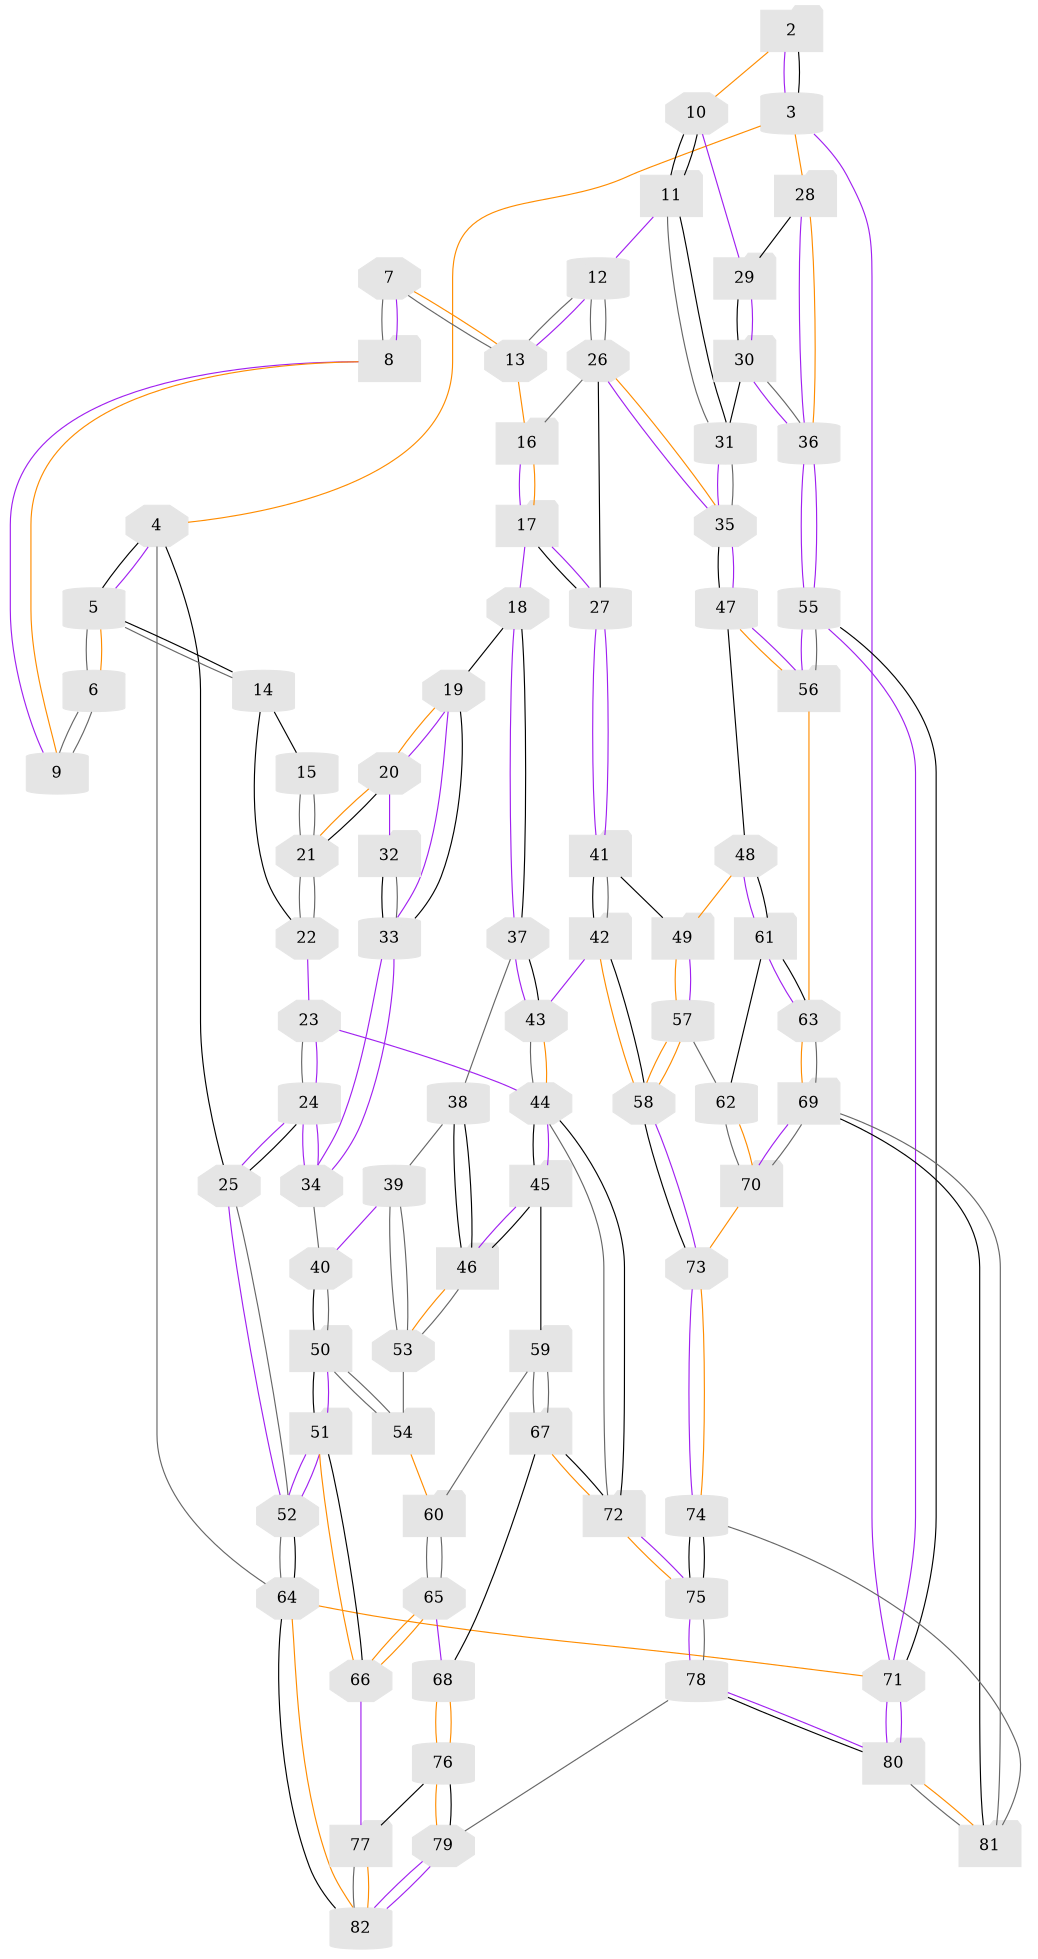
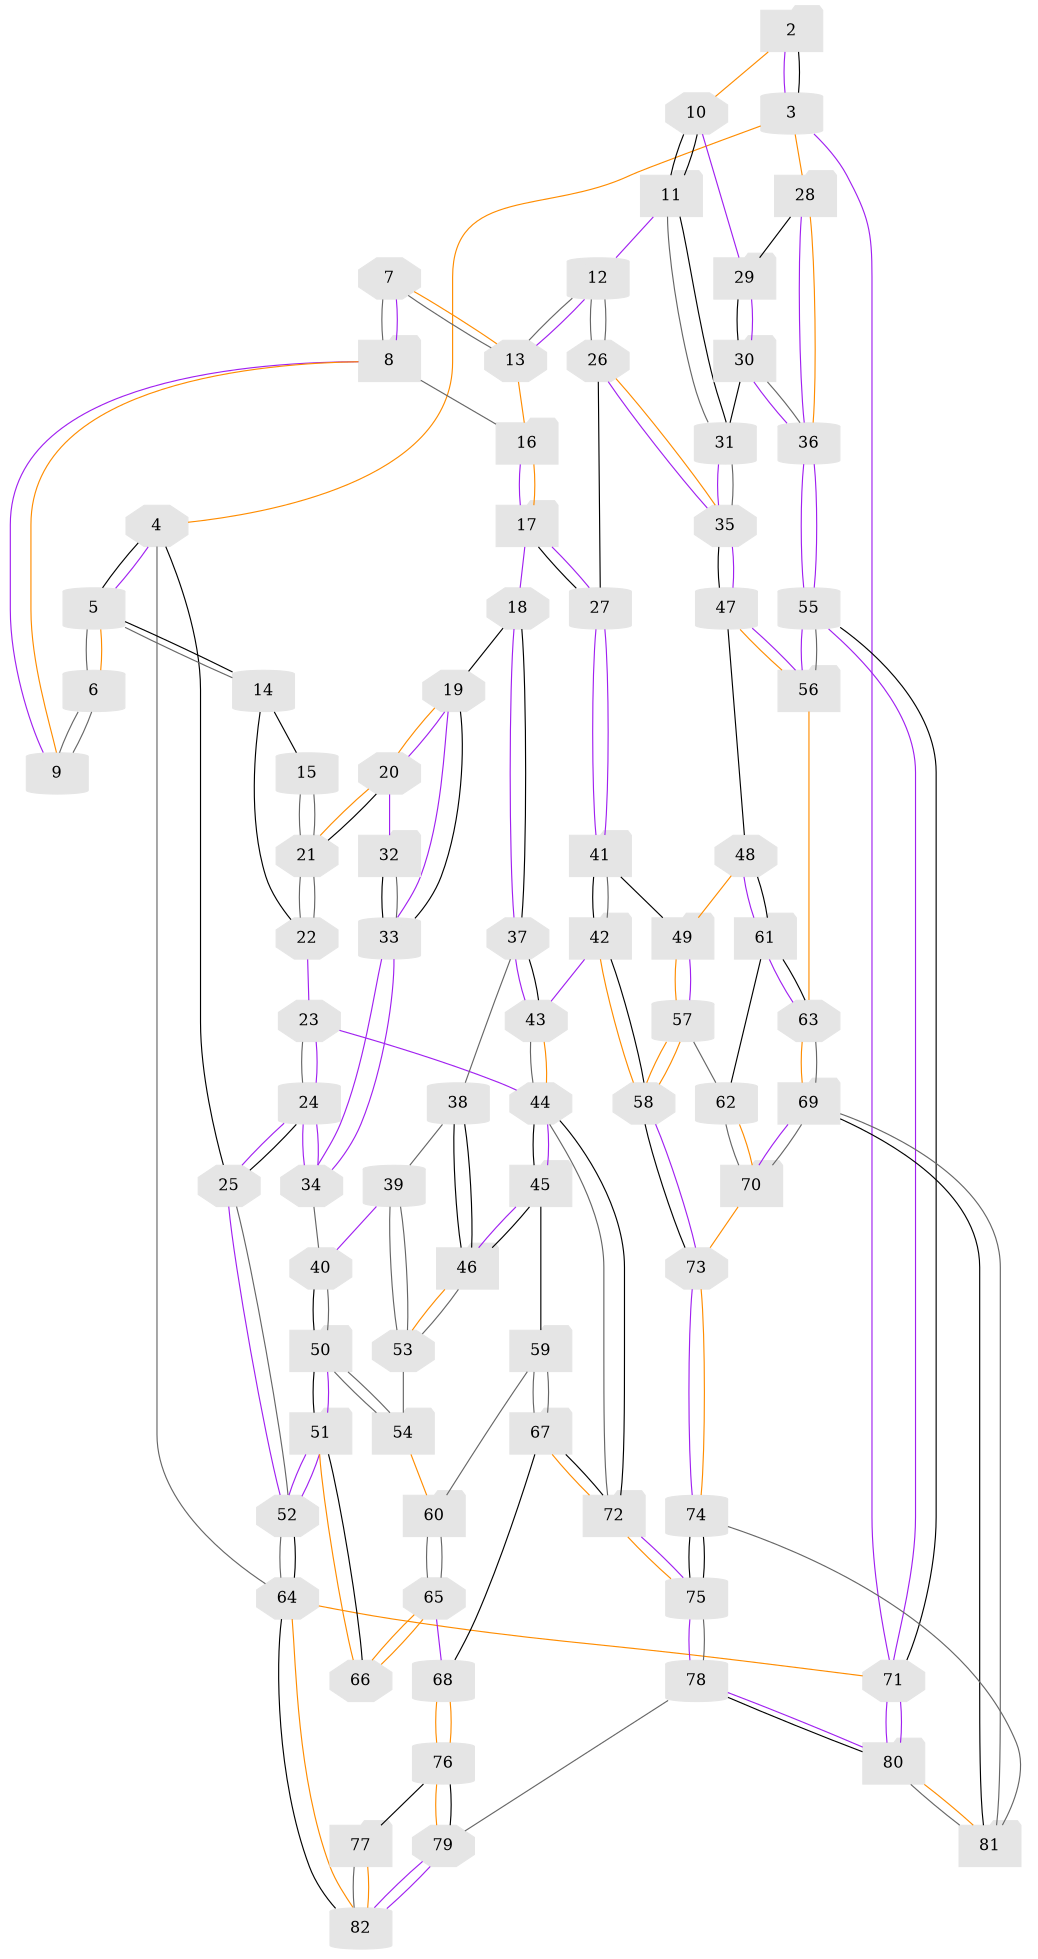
(564, 401) -> (458, 402)
(361, 1763) -> none
